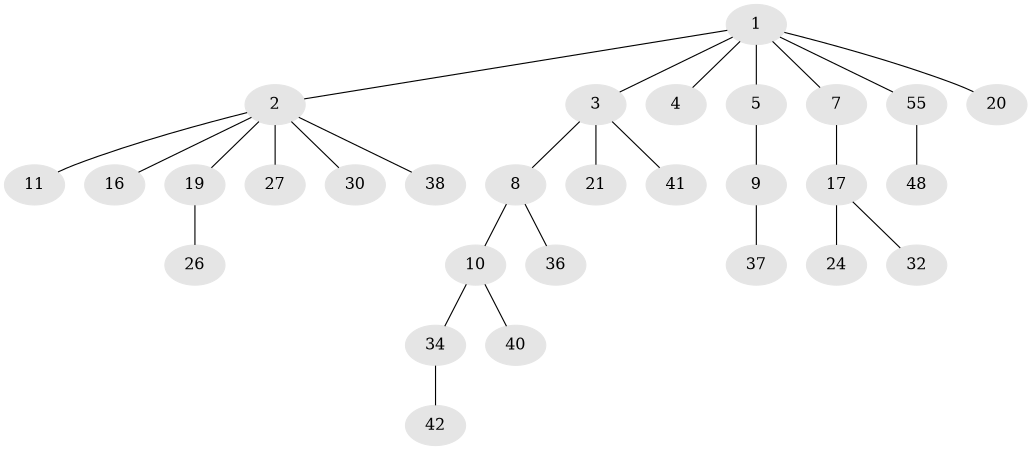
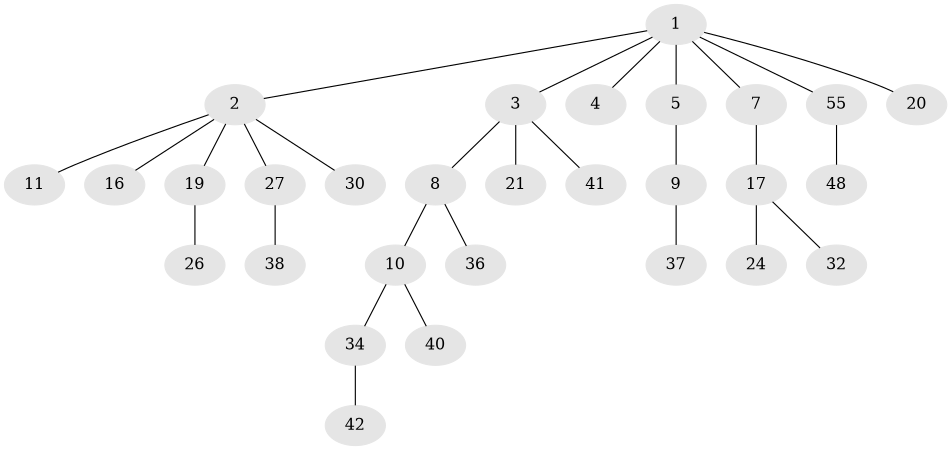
(355, 145) -> (275, 225)
